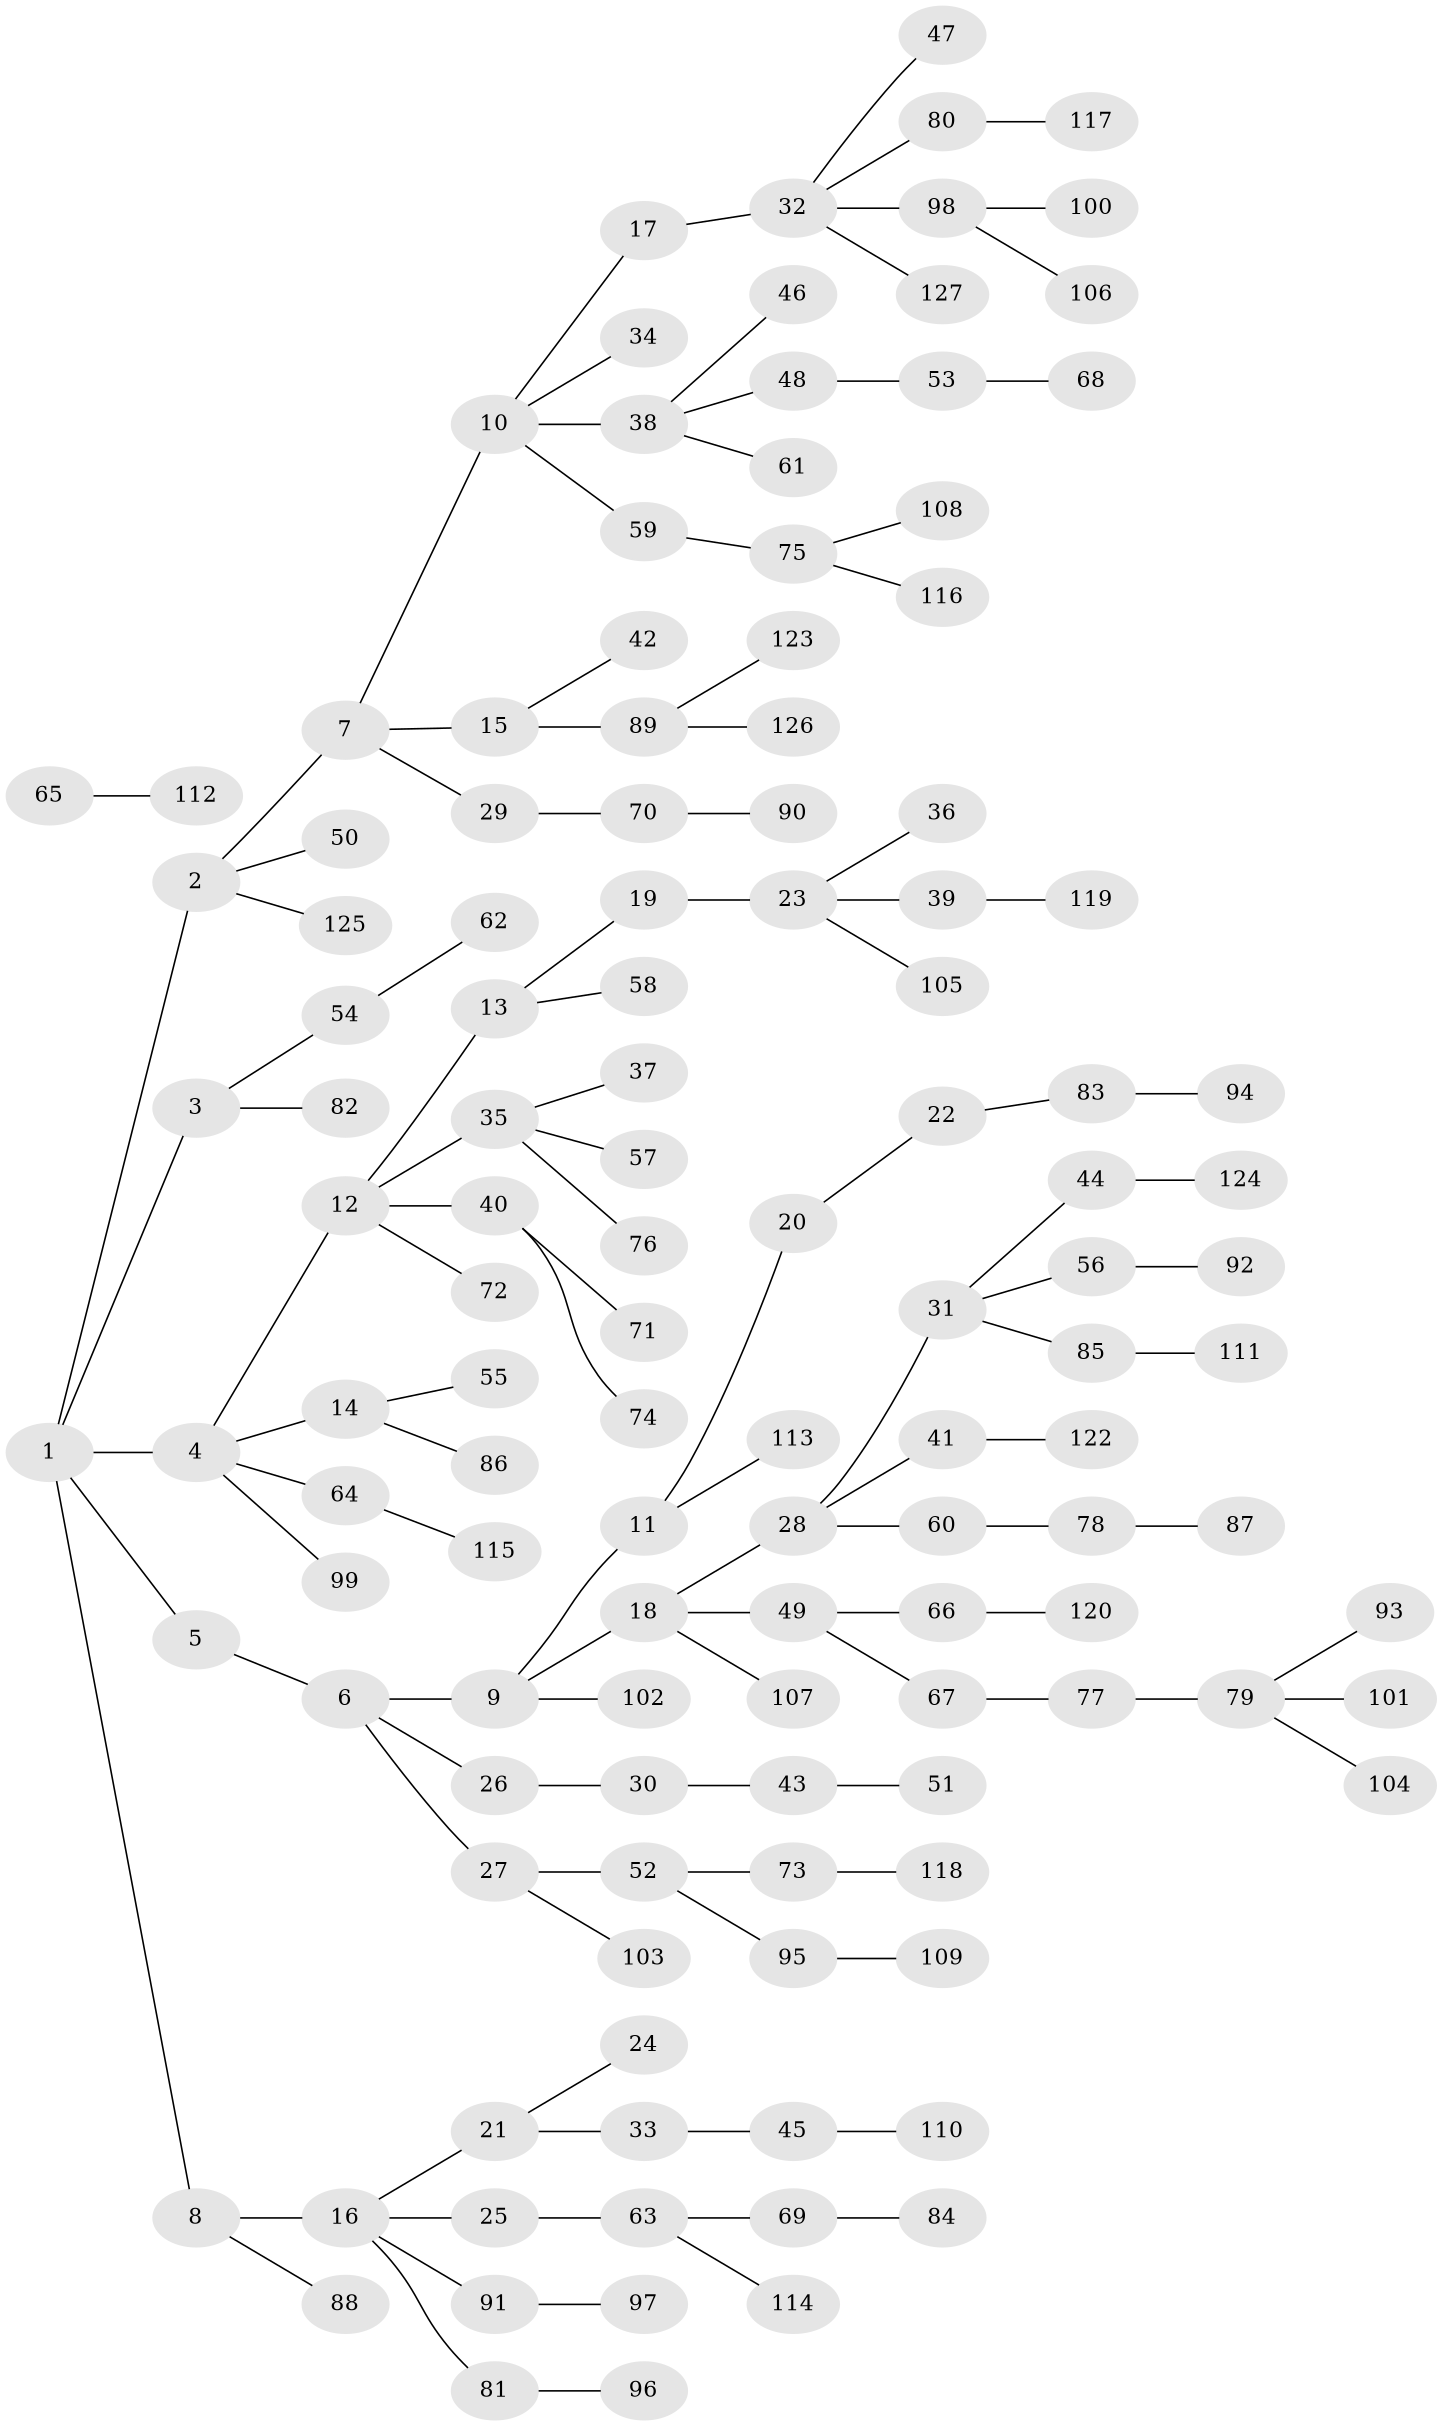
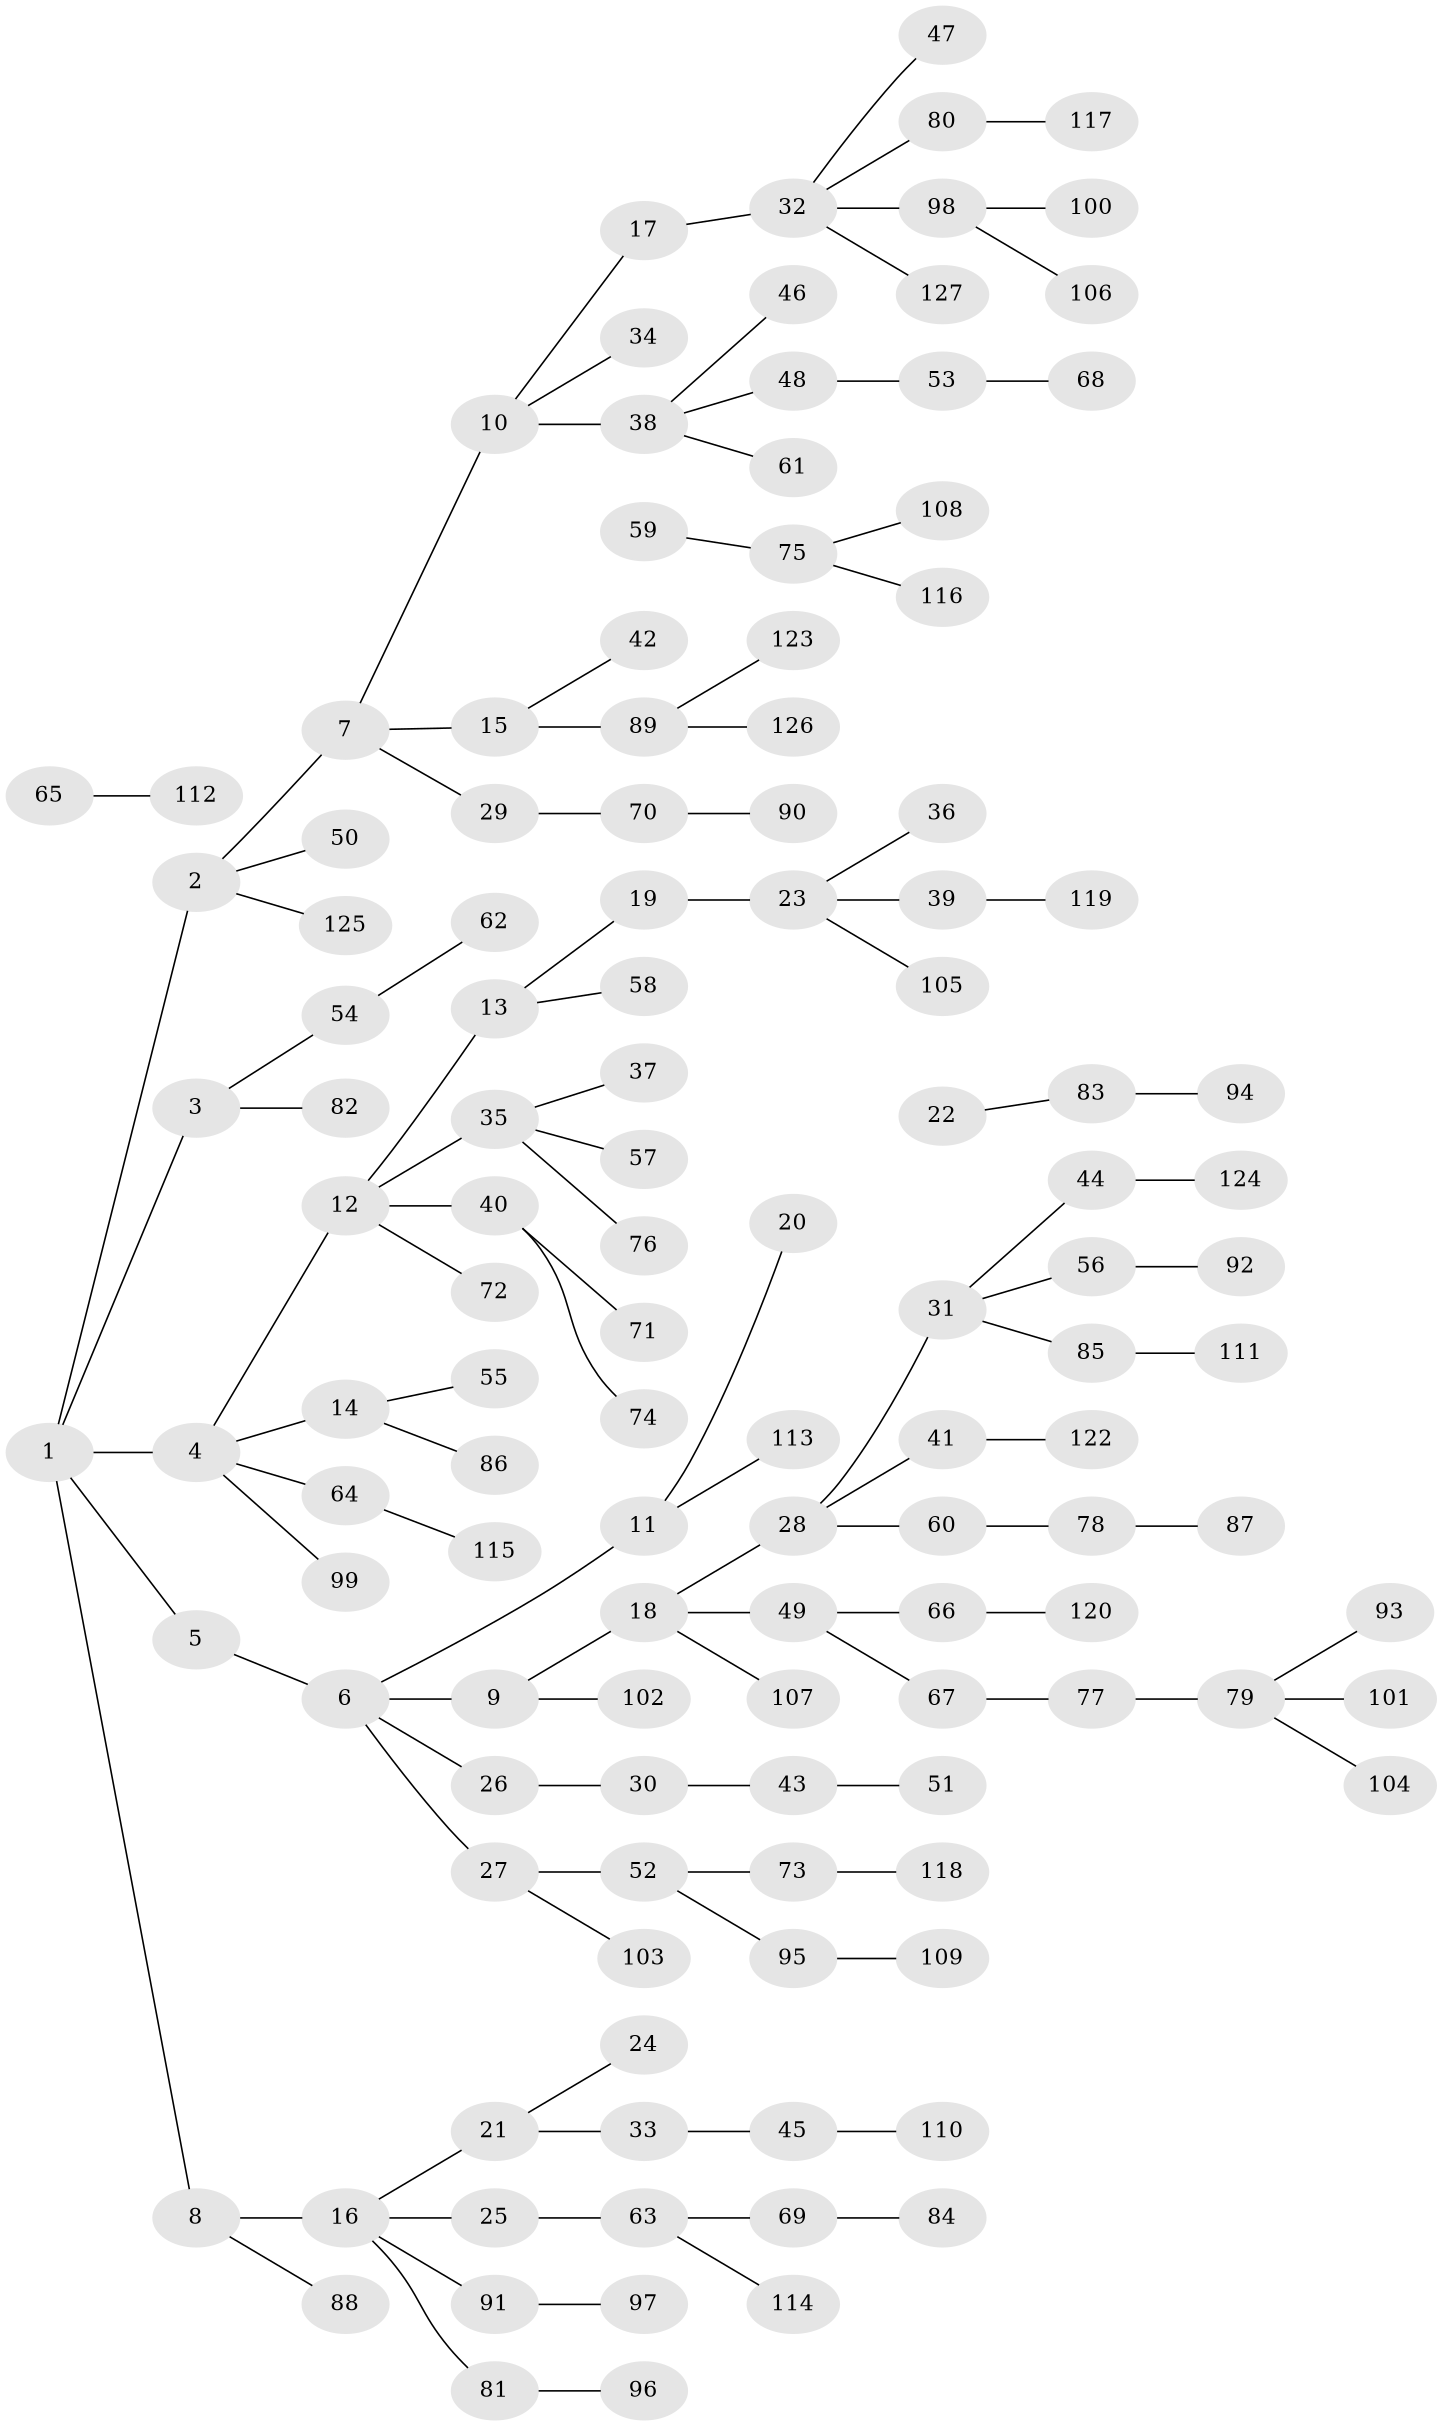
(569, 478) -> none
(868, 1170) -> none
(567, 1611) -> (500, 1619)
